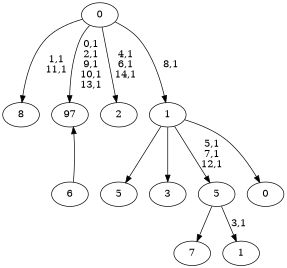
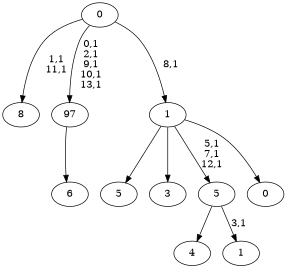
(119, 115) -> none
(75, 158) -> (65, 151)
(192, 253) -> (192, 253)
